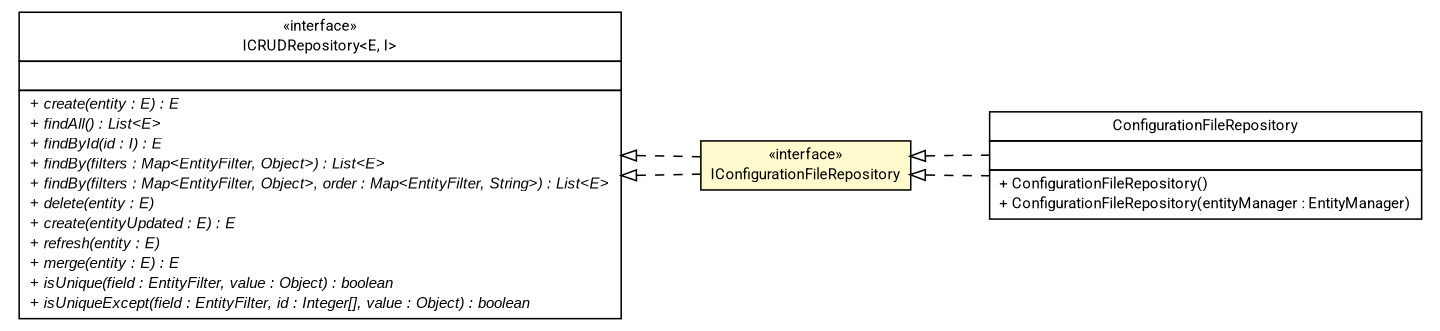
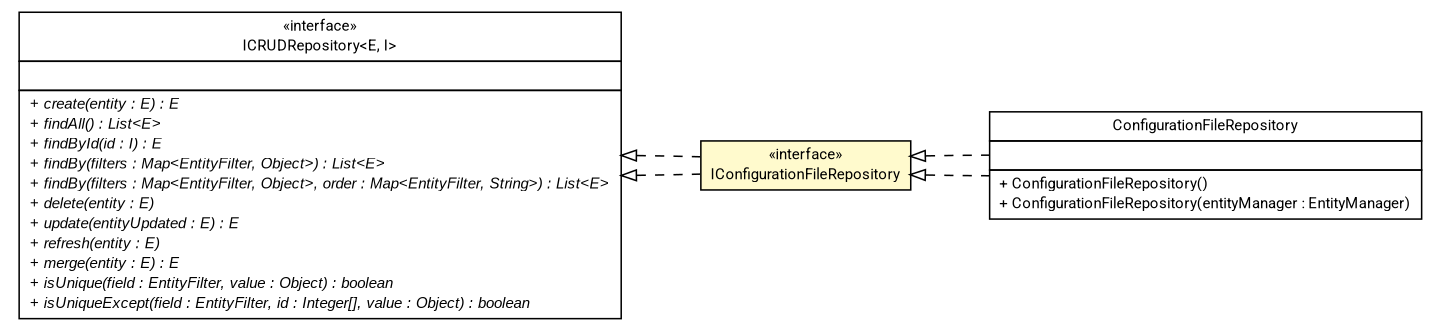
(133, 224) -> (135, 224)
